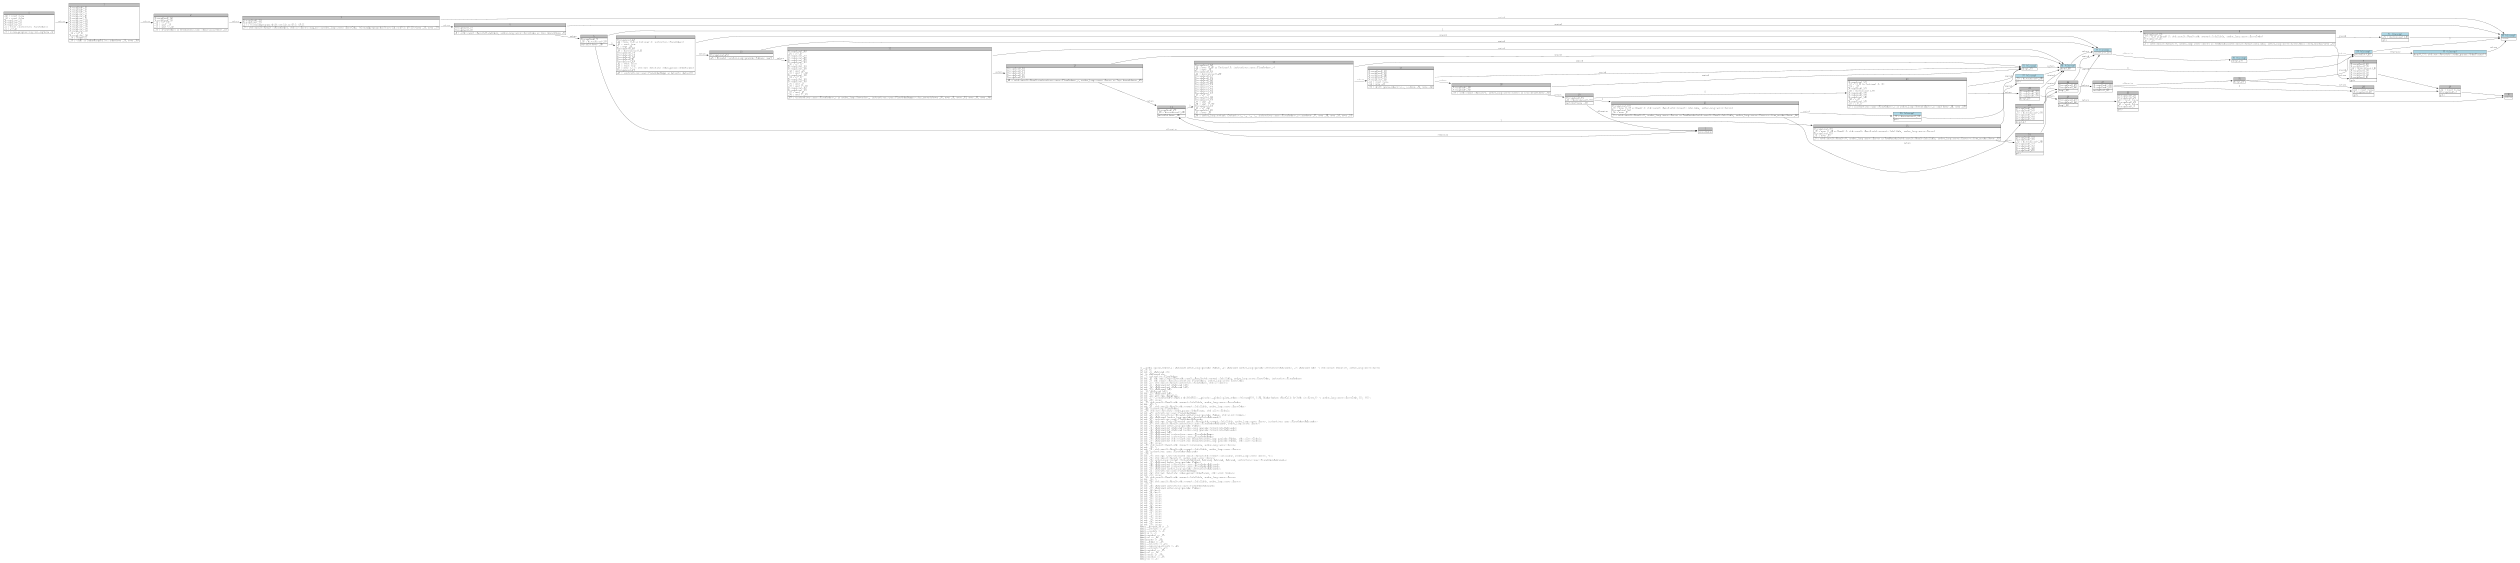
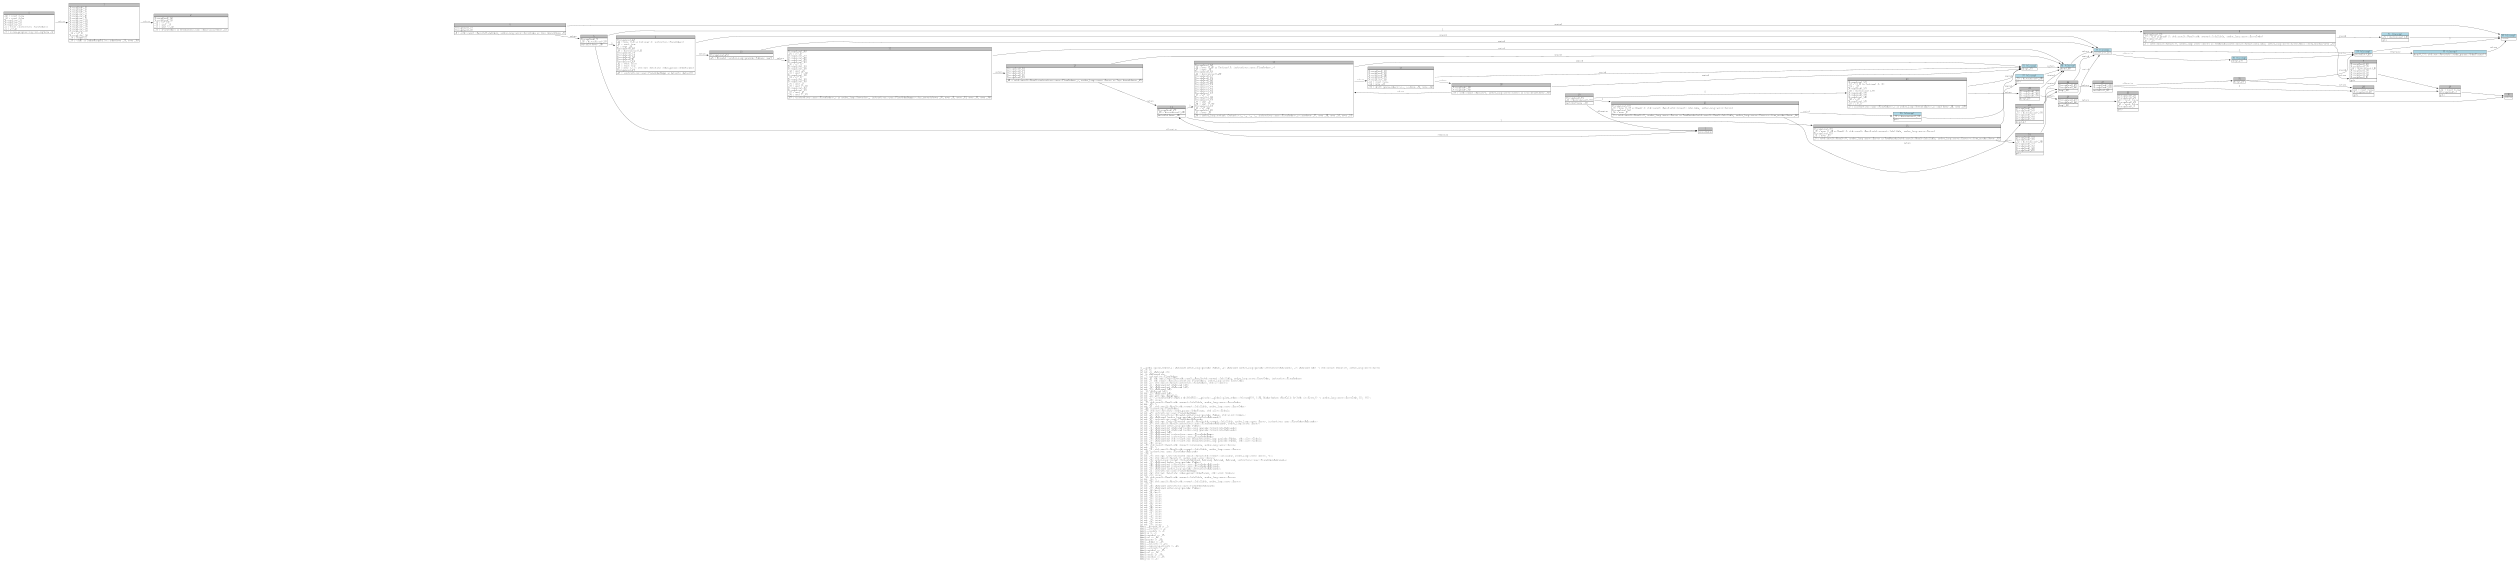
(341, 23) -> none
(2216, 72) -> (2232, 52)
(1555, 96) -> (1403, 93)
